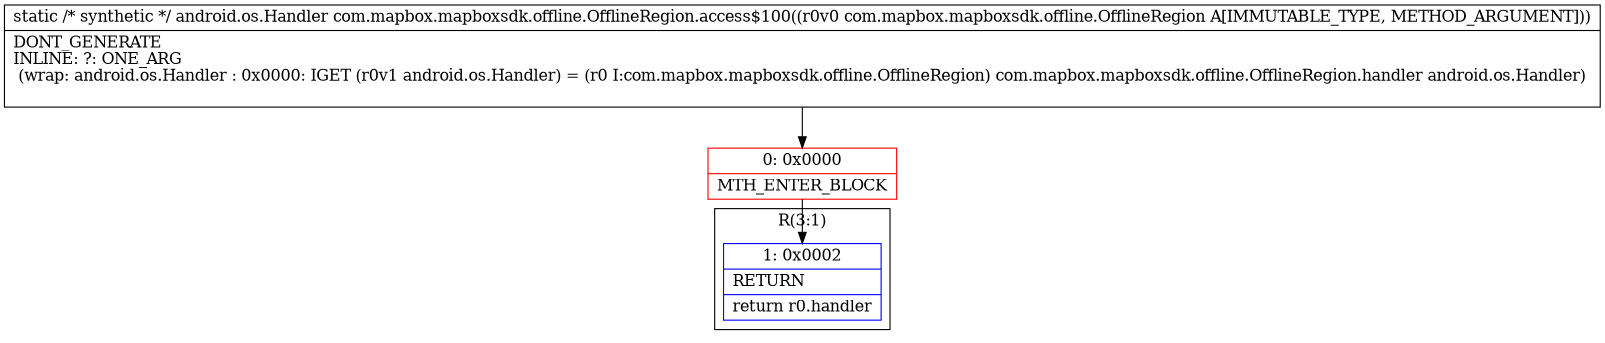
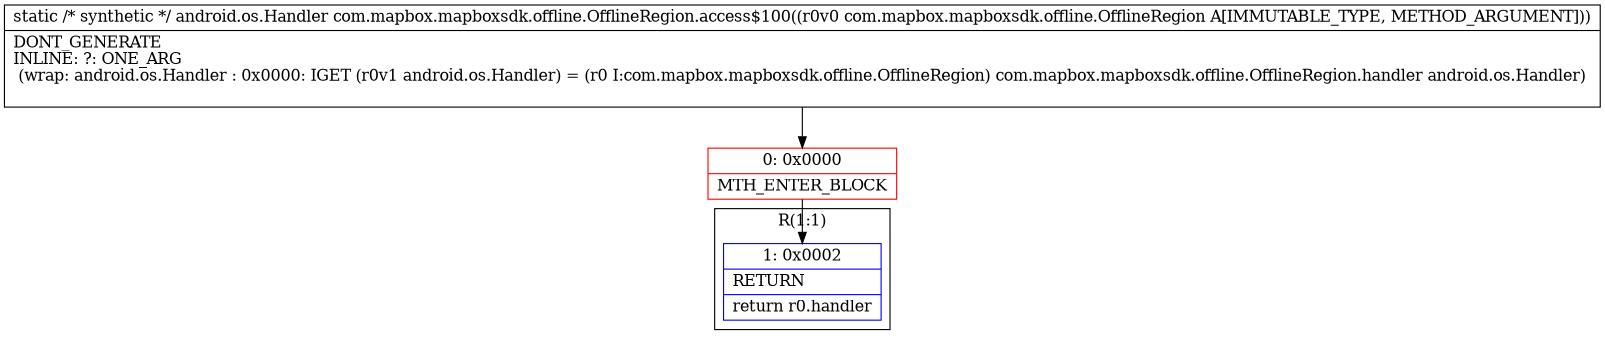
(802, 221) -> (802, 221)
